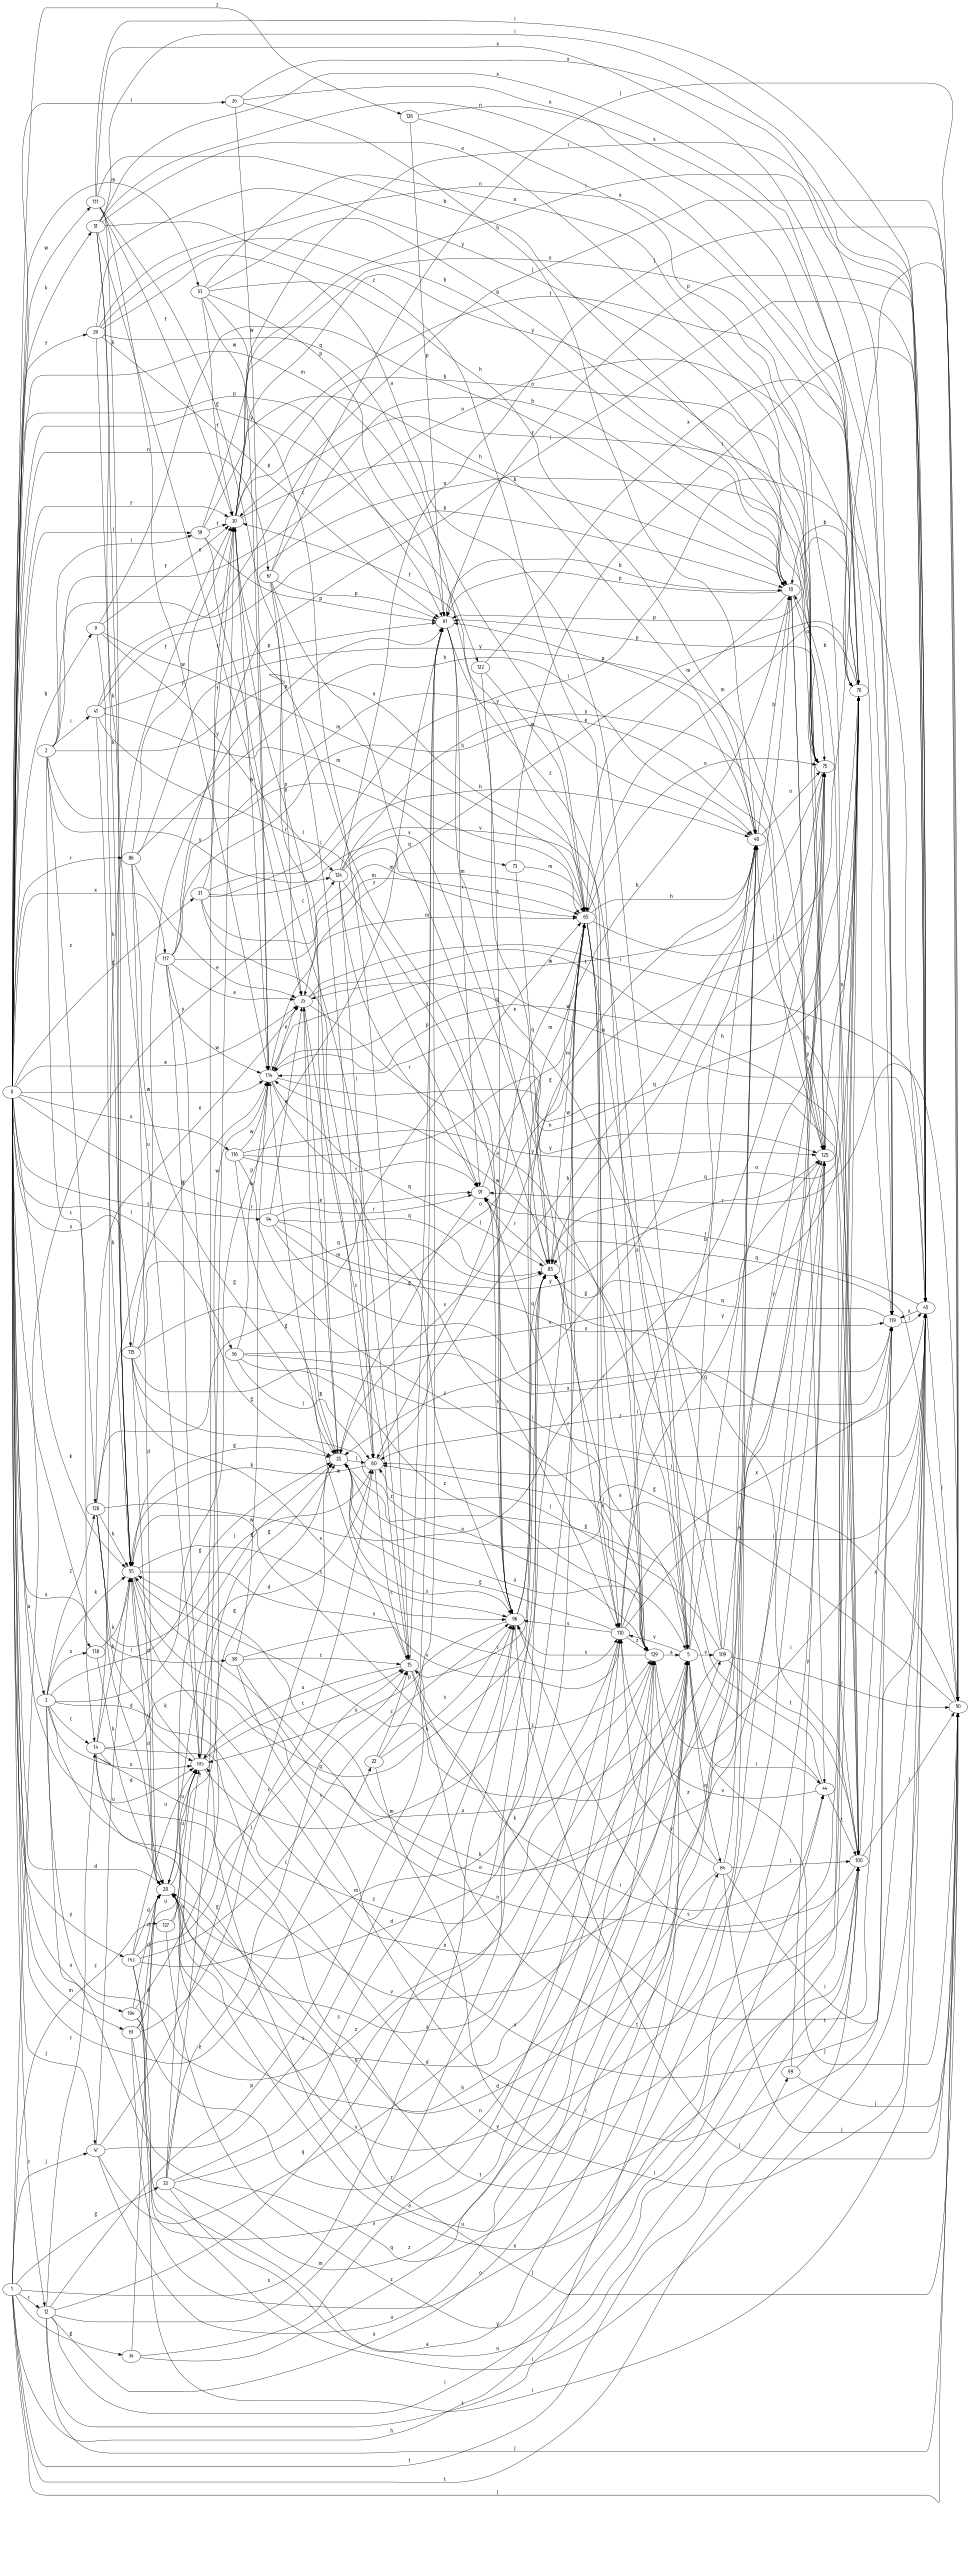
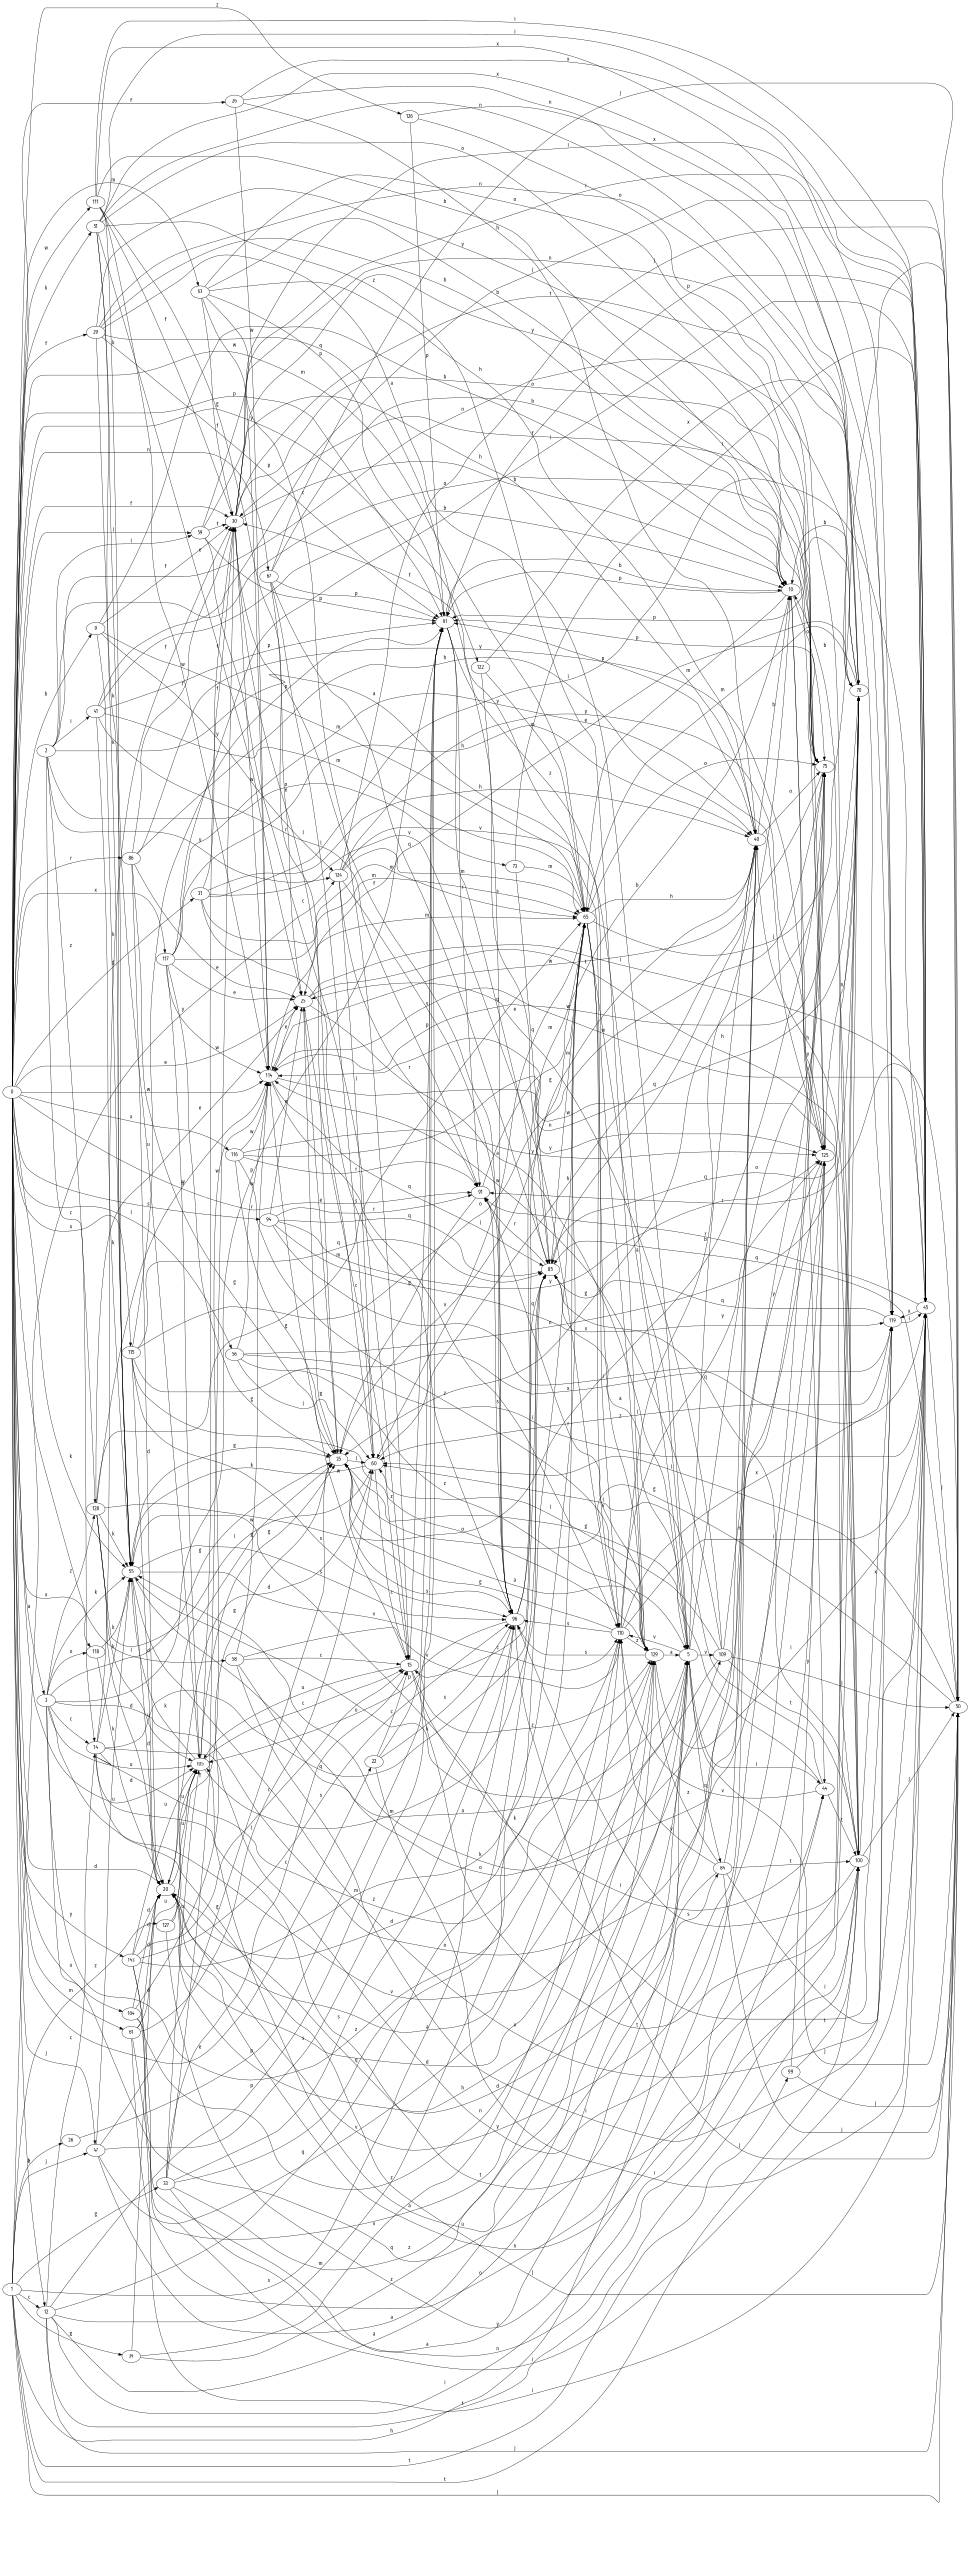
(131, 101) -> (131, 101)
(602, 1472) -> (640, 1458)
(833, 1819) -> none
none -> (71, 2140)
